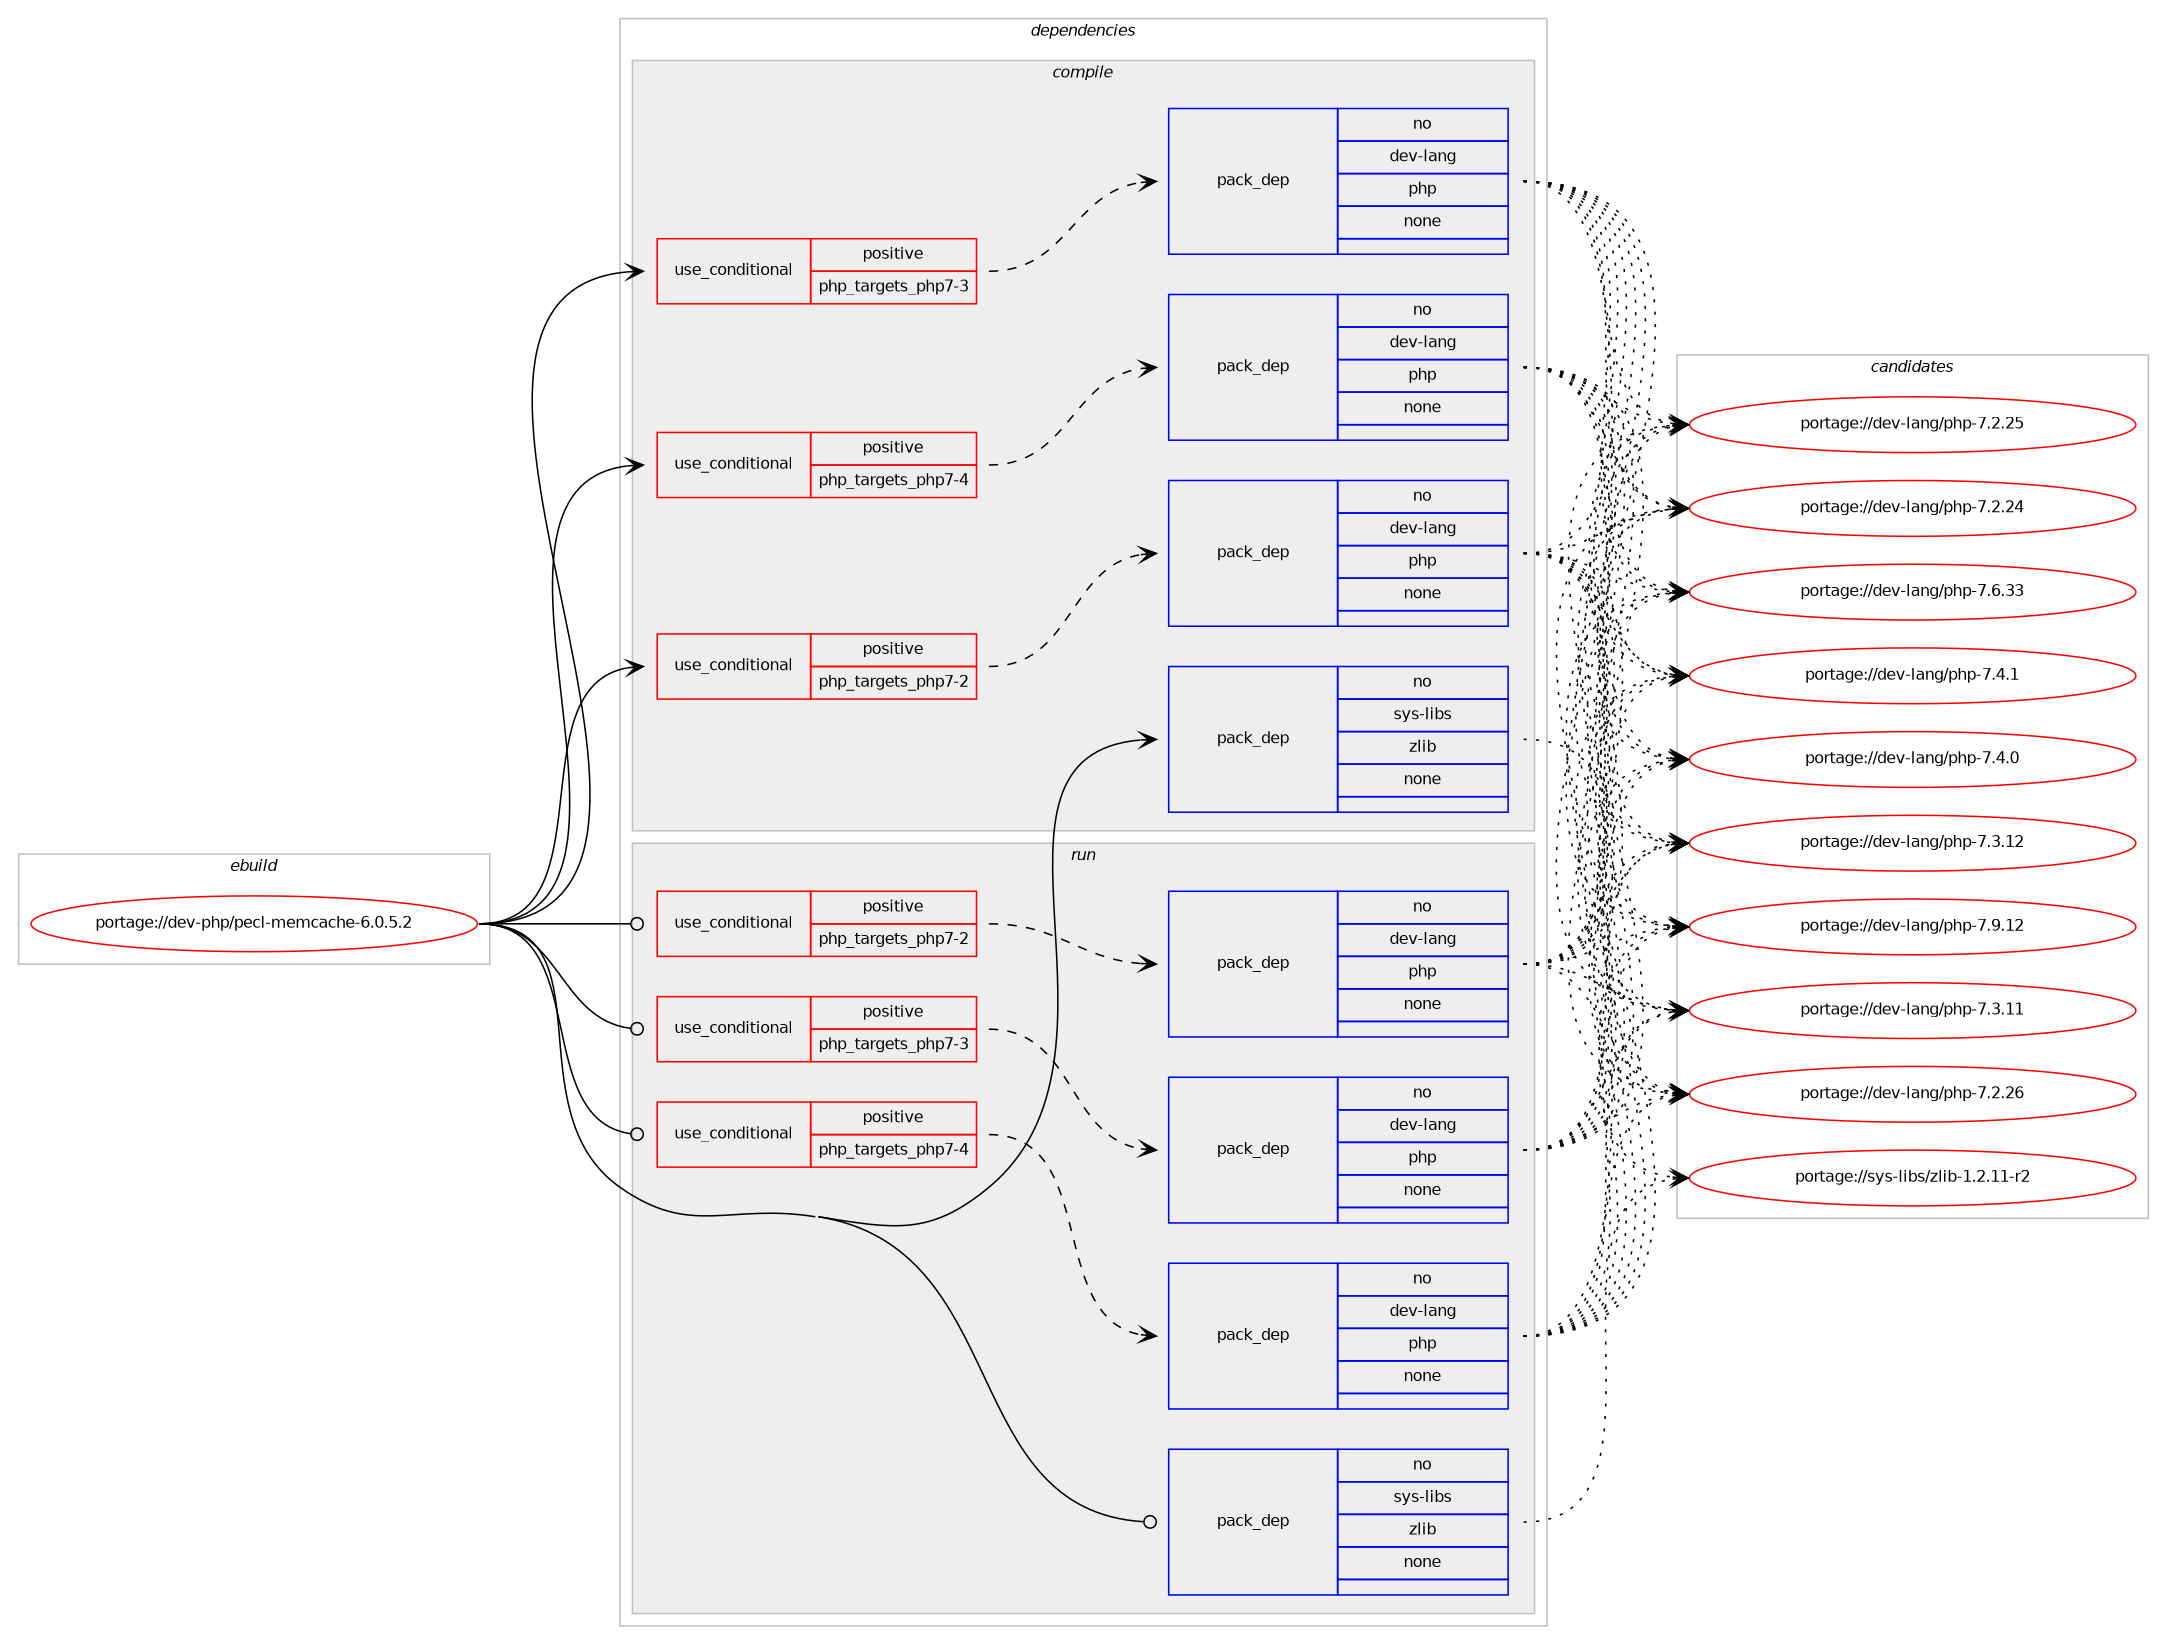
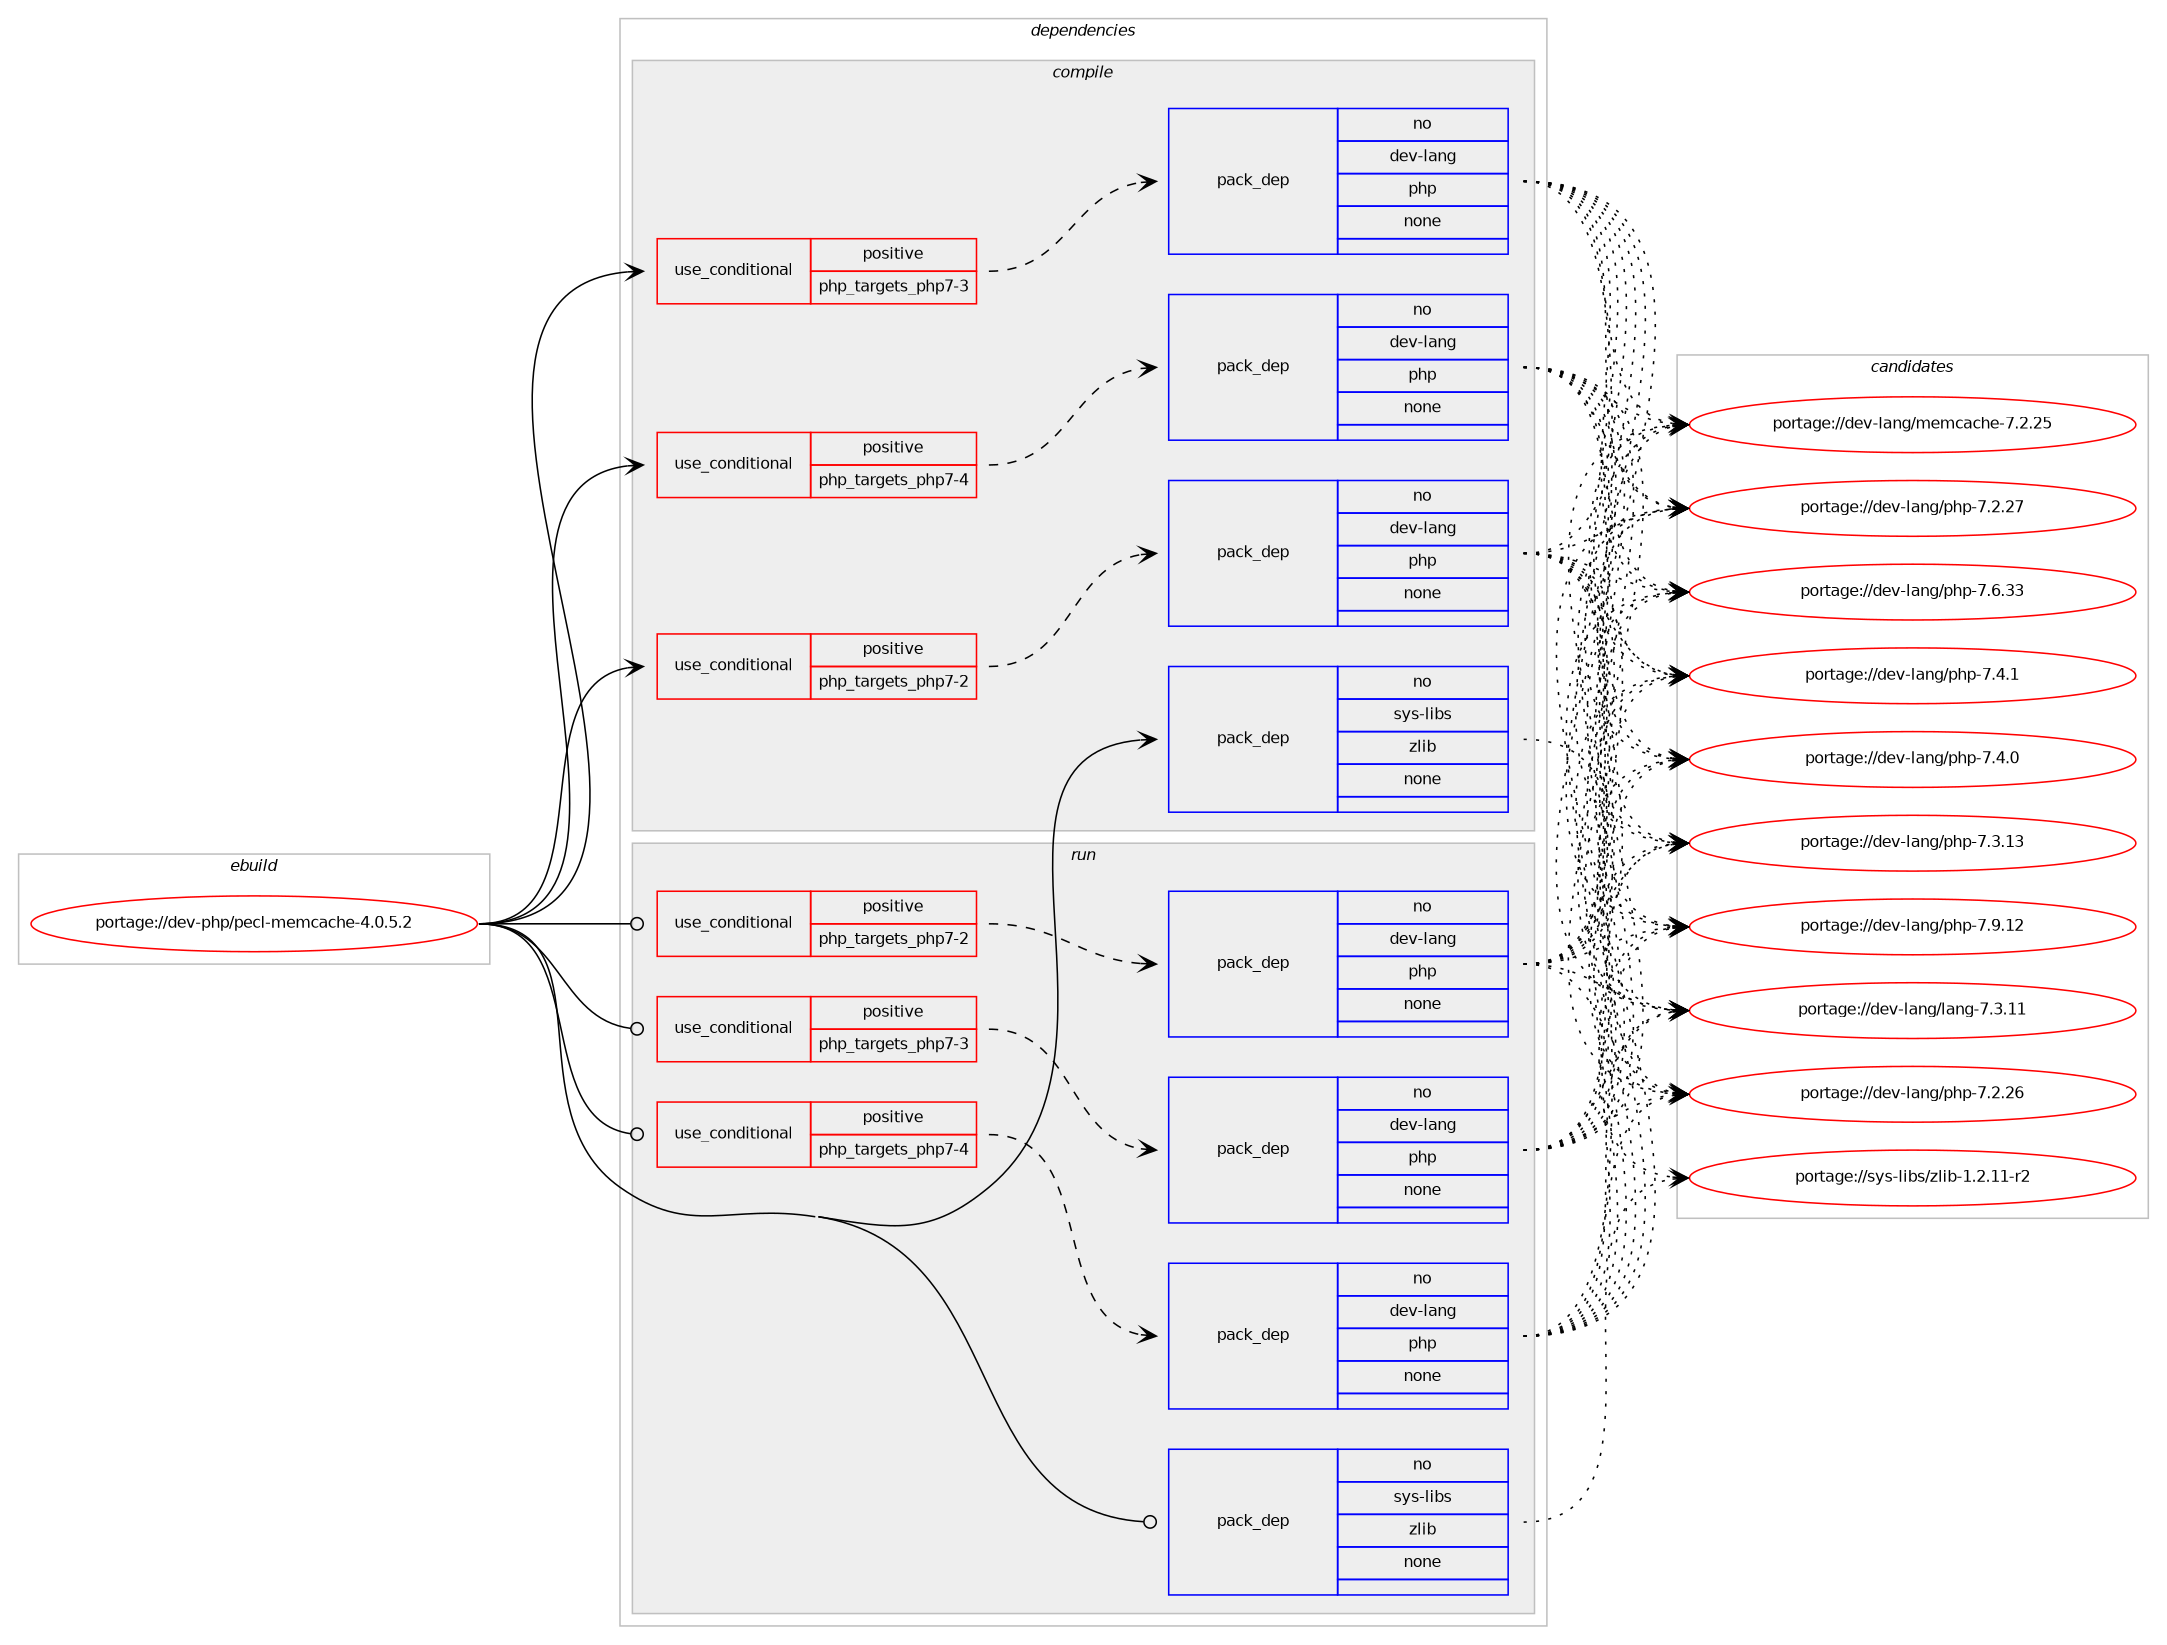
(1913, 425) -> (1913, 425)
(1913, 508) -> (1913, 508)
(1913, 843) -> (1913, 843)
(254, 924) -> (254, 924)
(1913, 1011) -> (1913, 1011)
